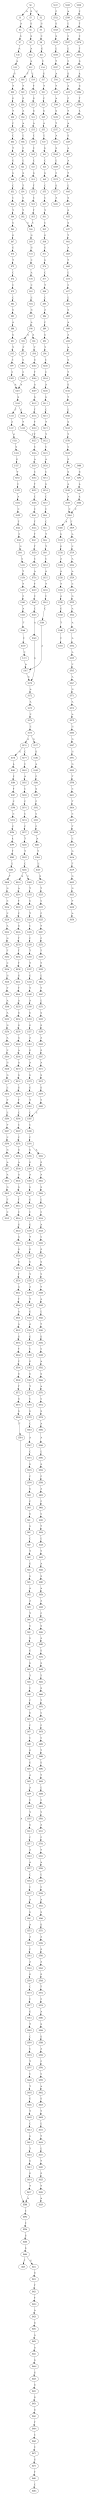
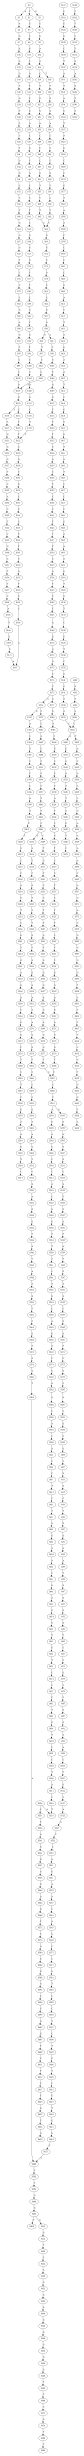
none -> (63, 210)
(28, 676) -> none
(41, 1862) -> (45, 1809)
